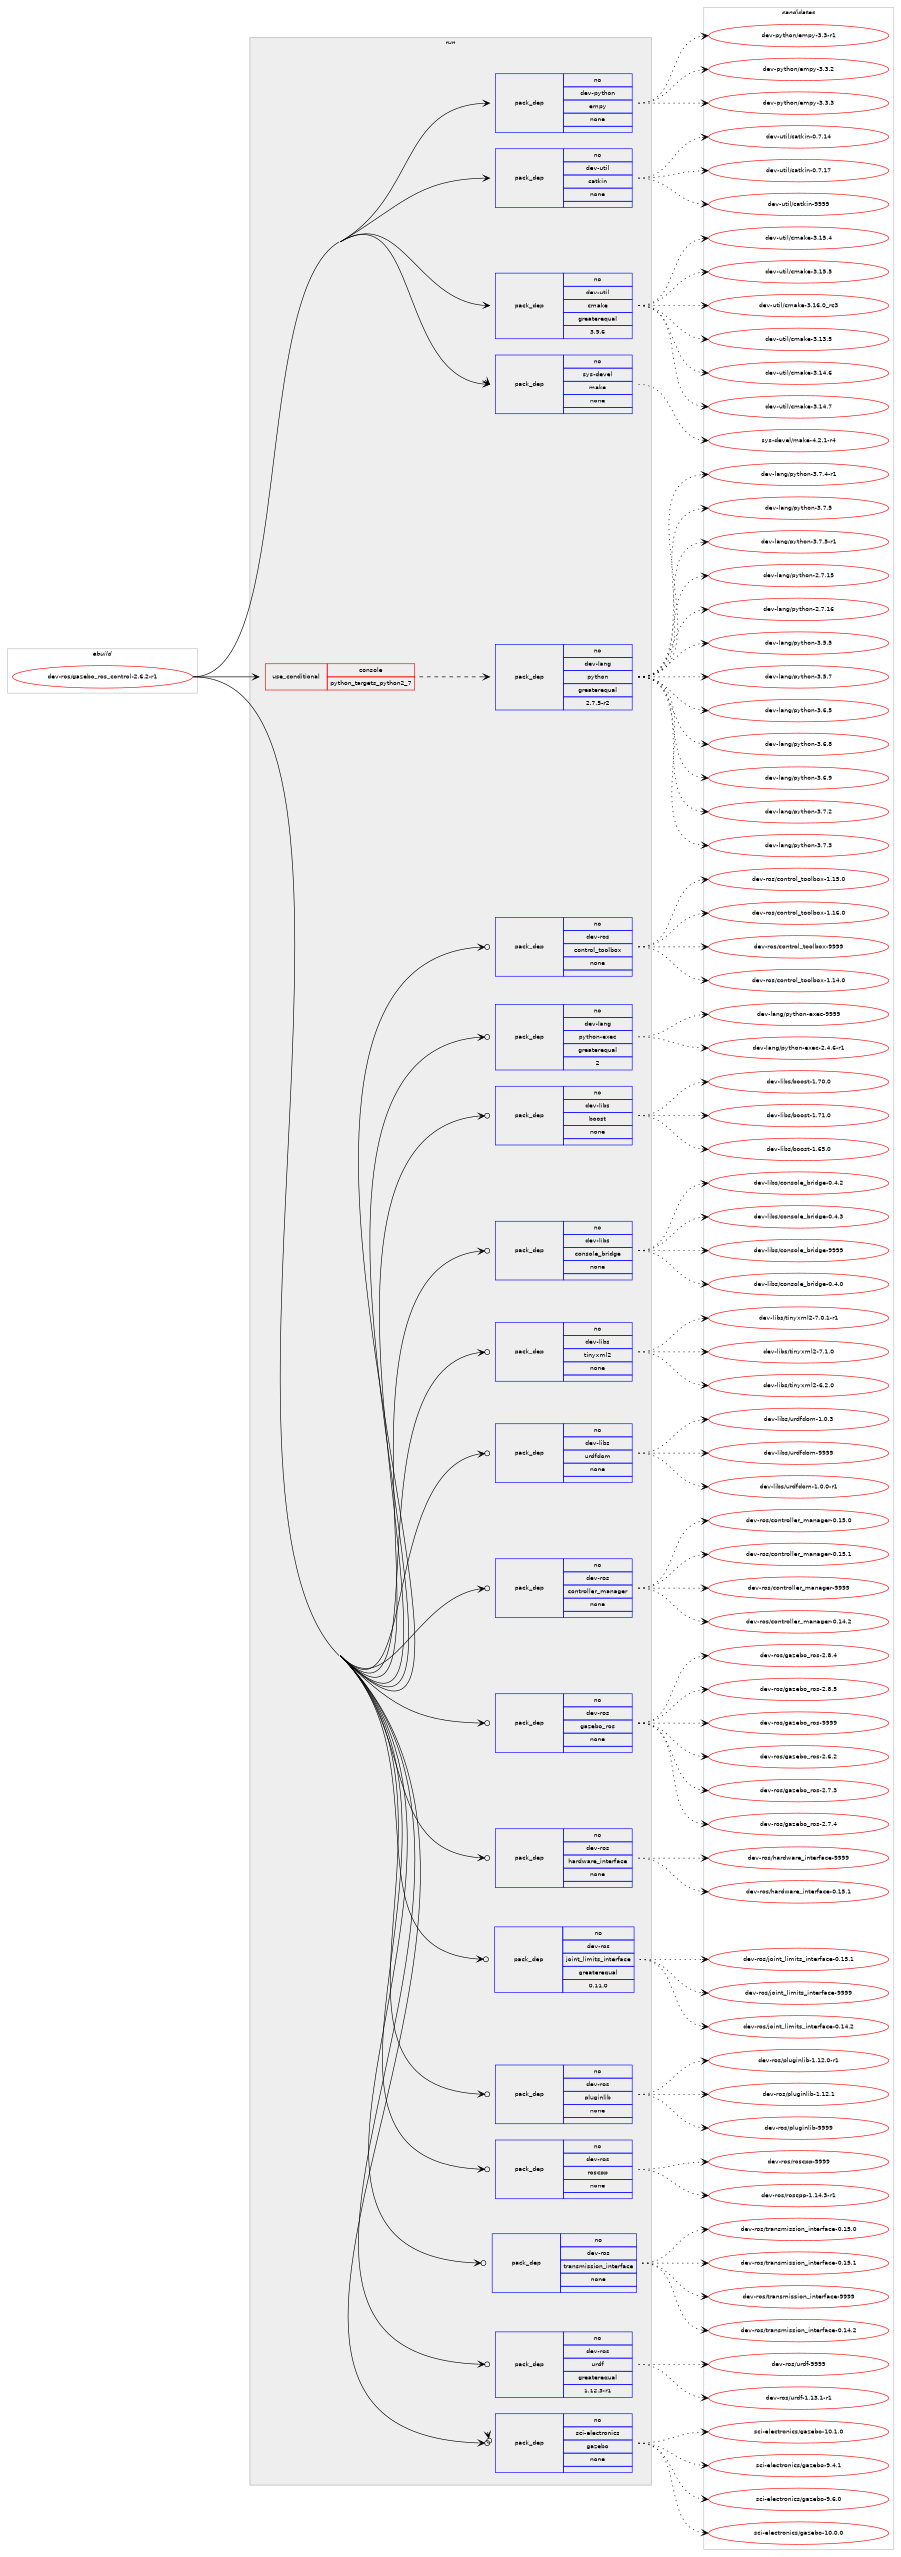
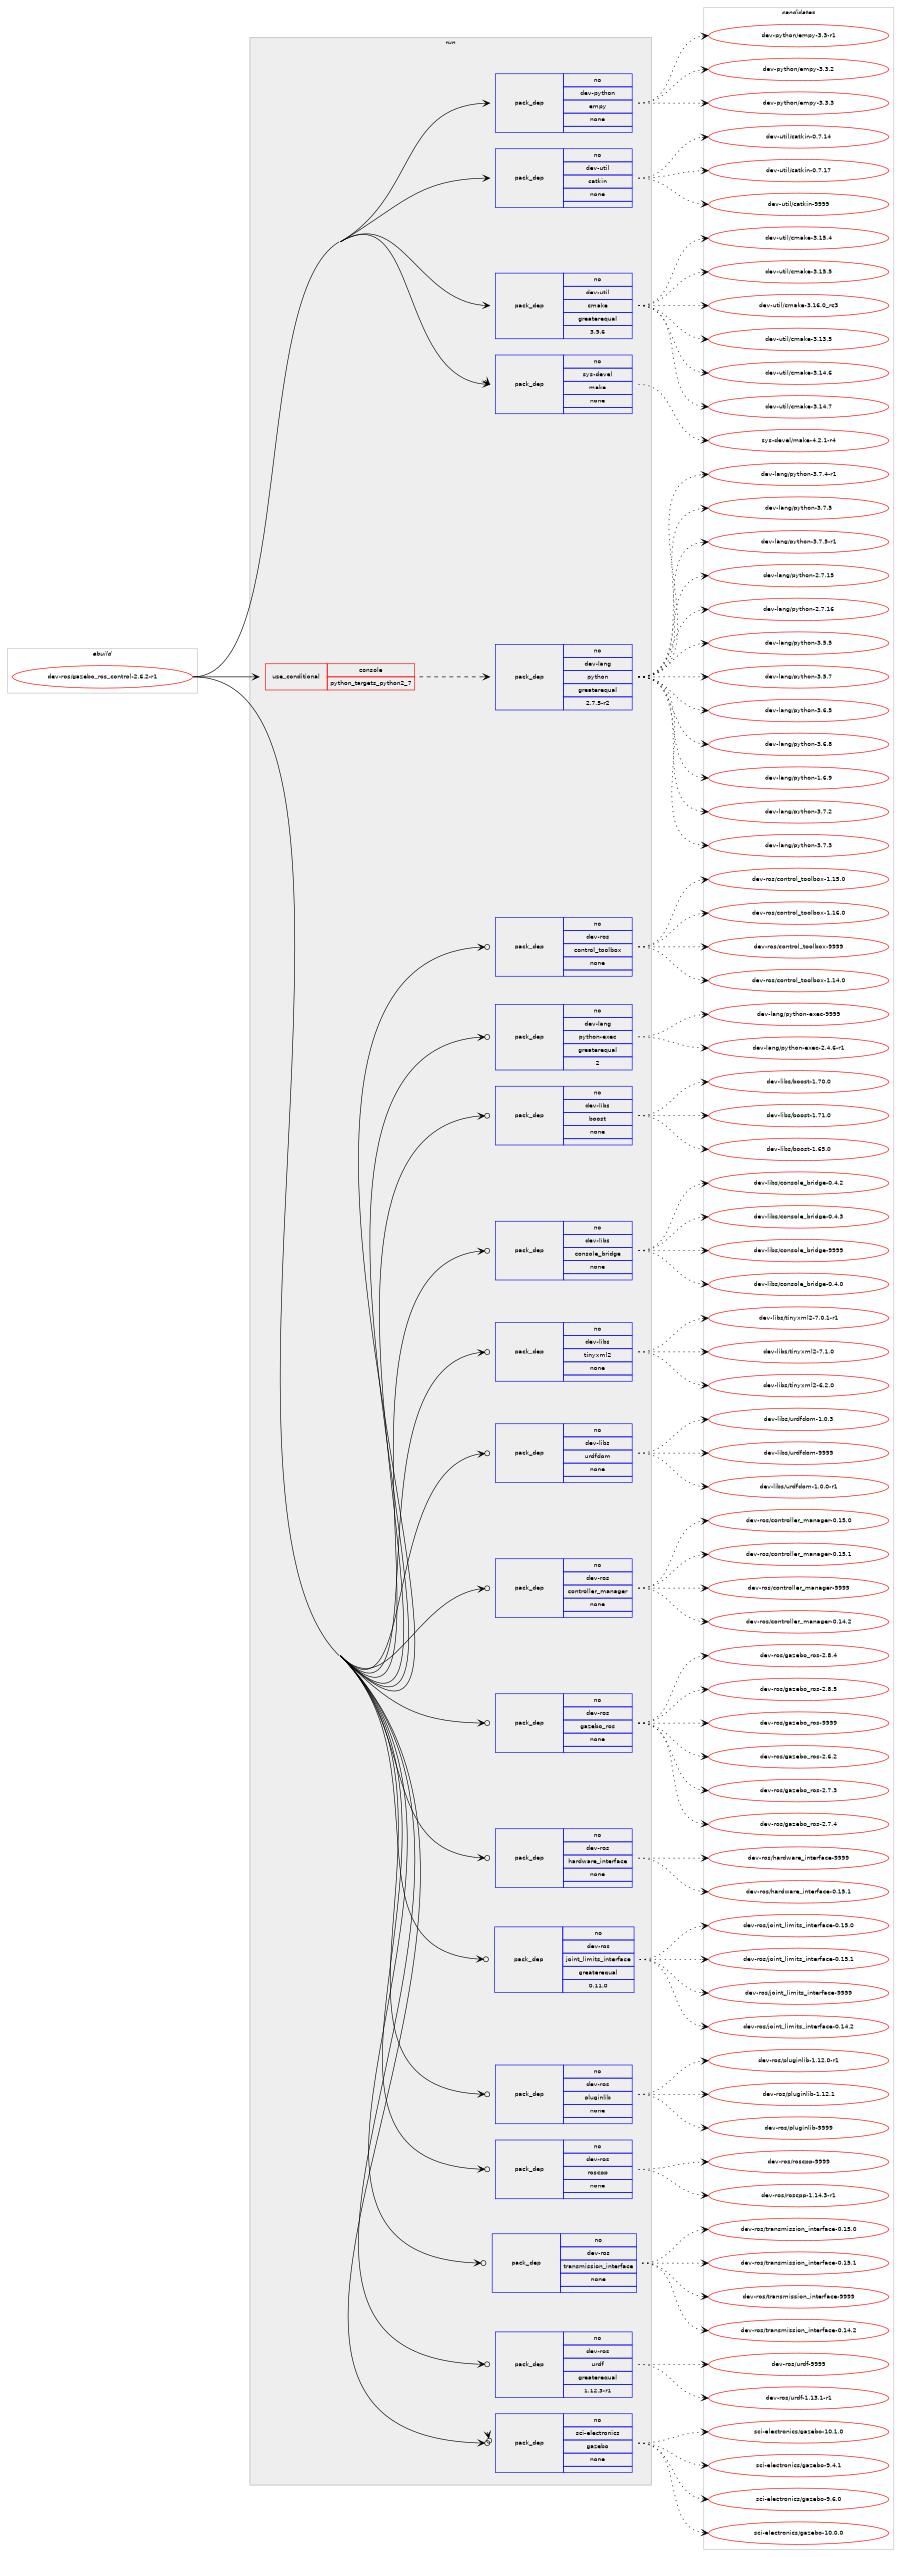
(799, 778) -> (799, 778)
none -> (799, 1926)
